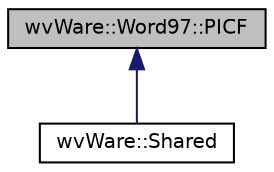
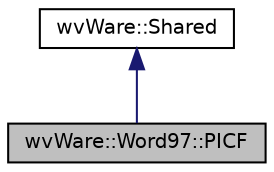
(137, 96) -> (137, 96)
